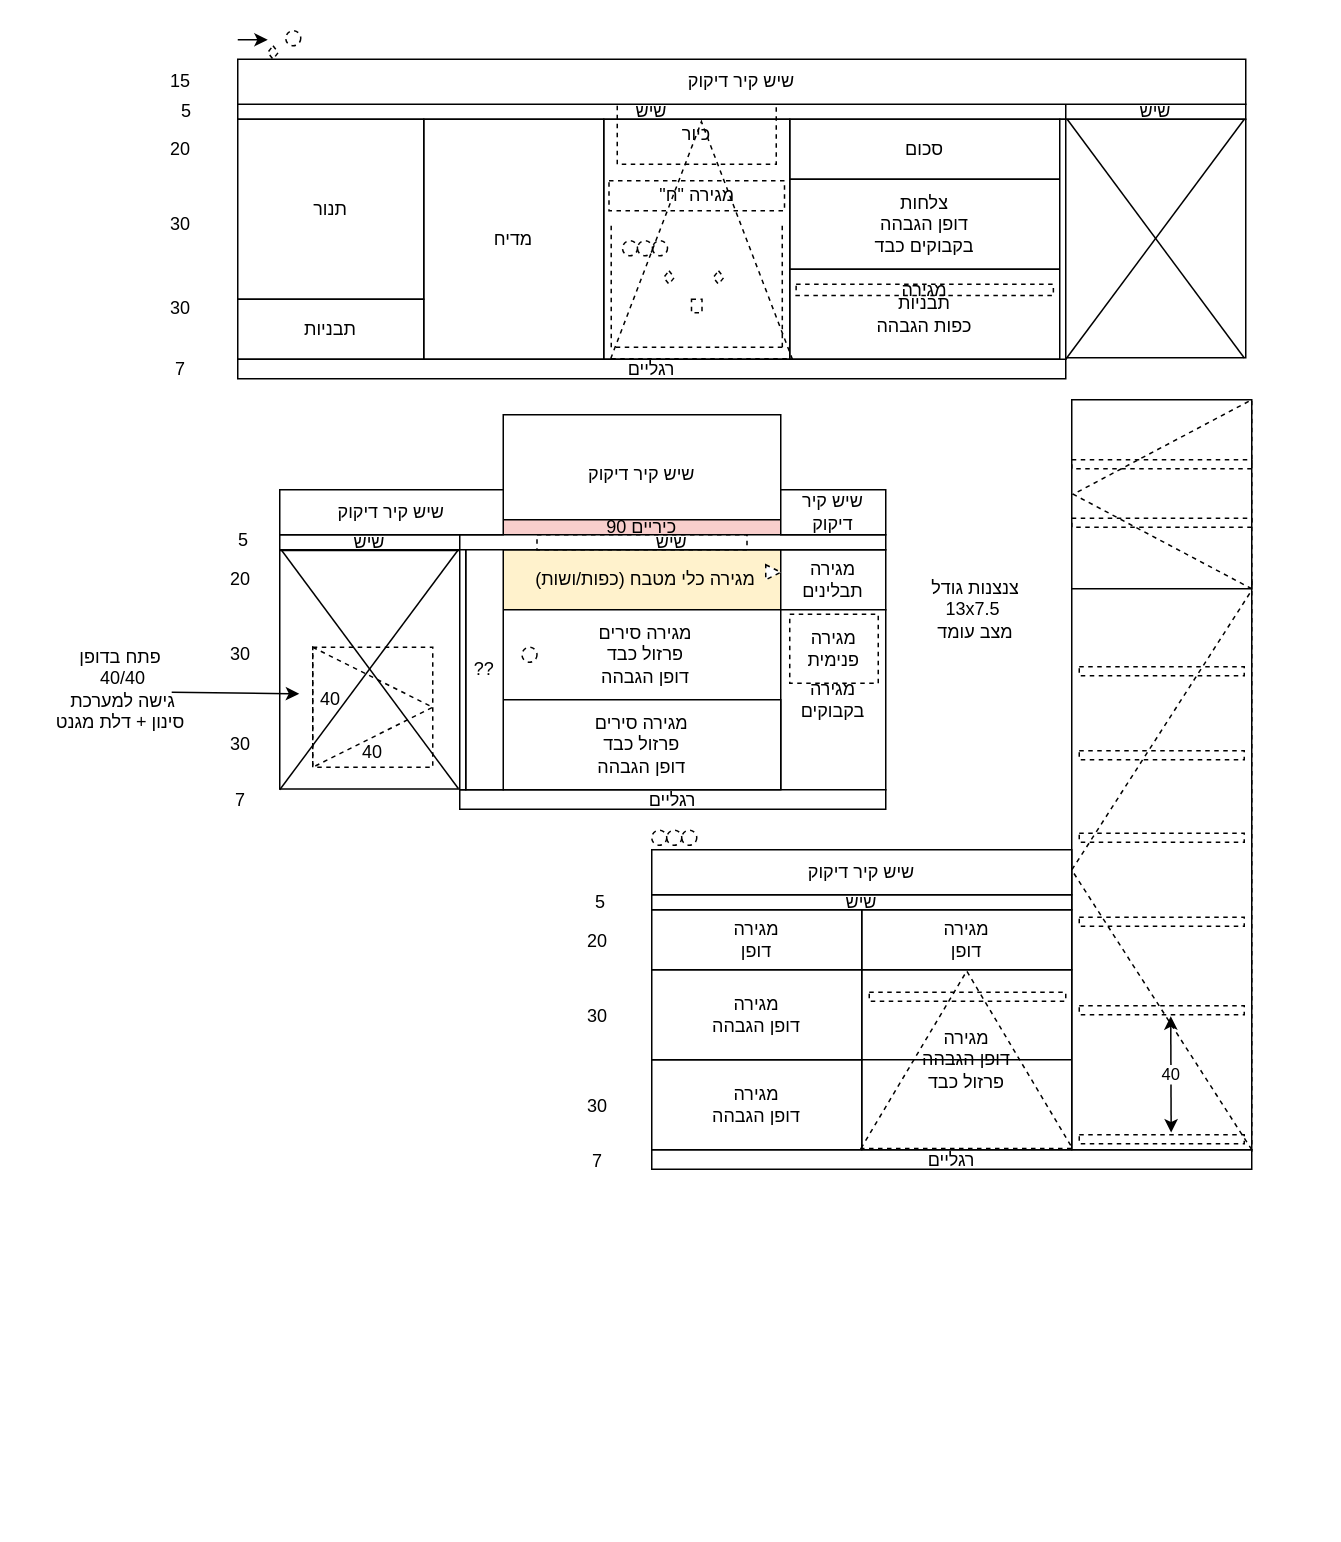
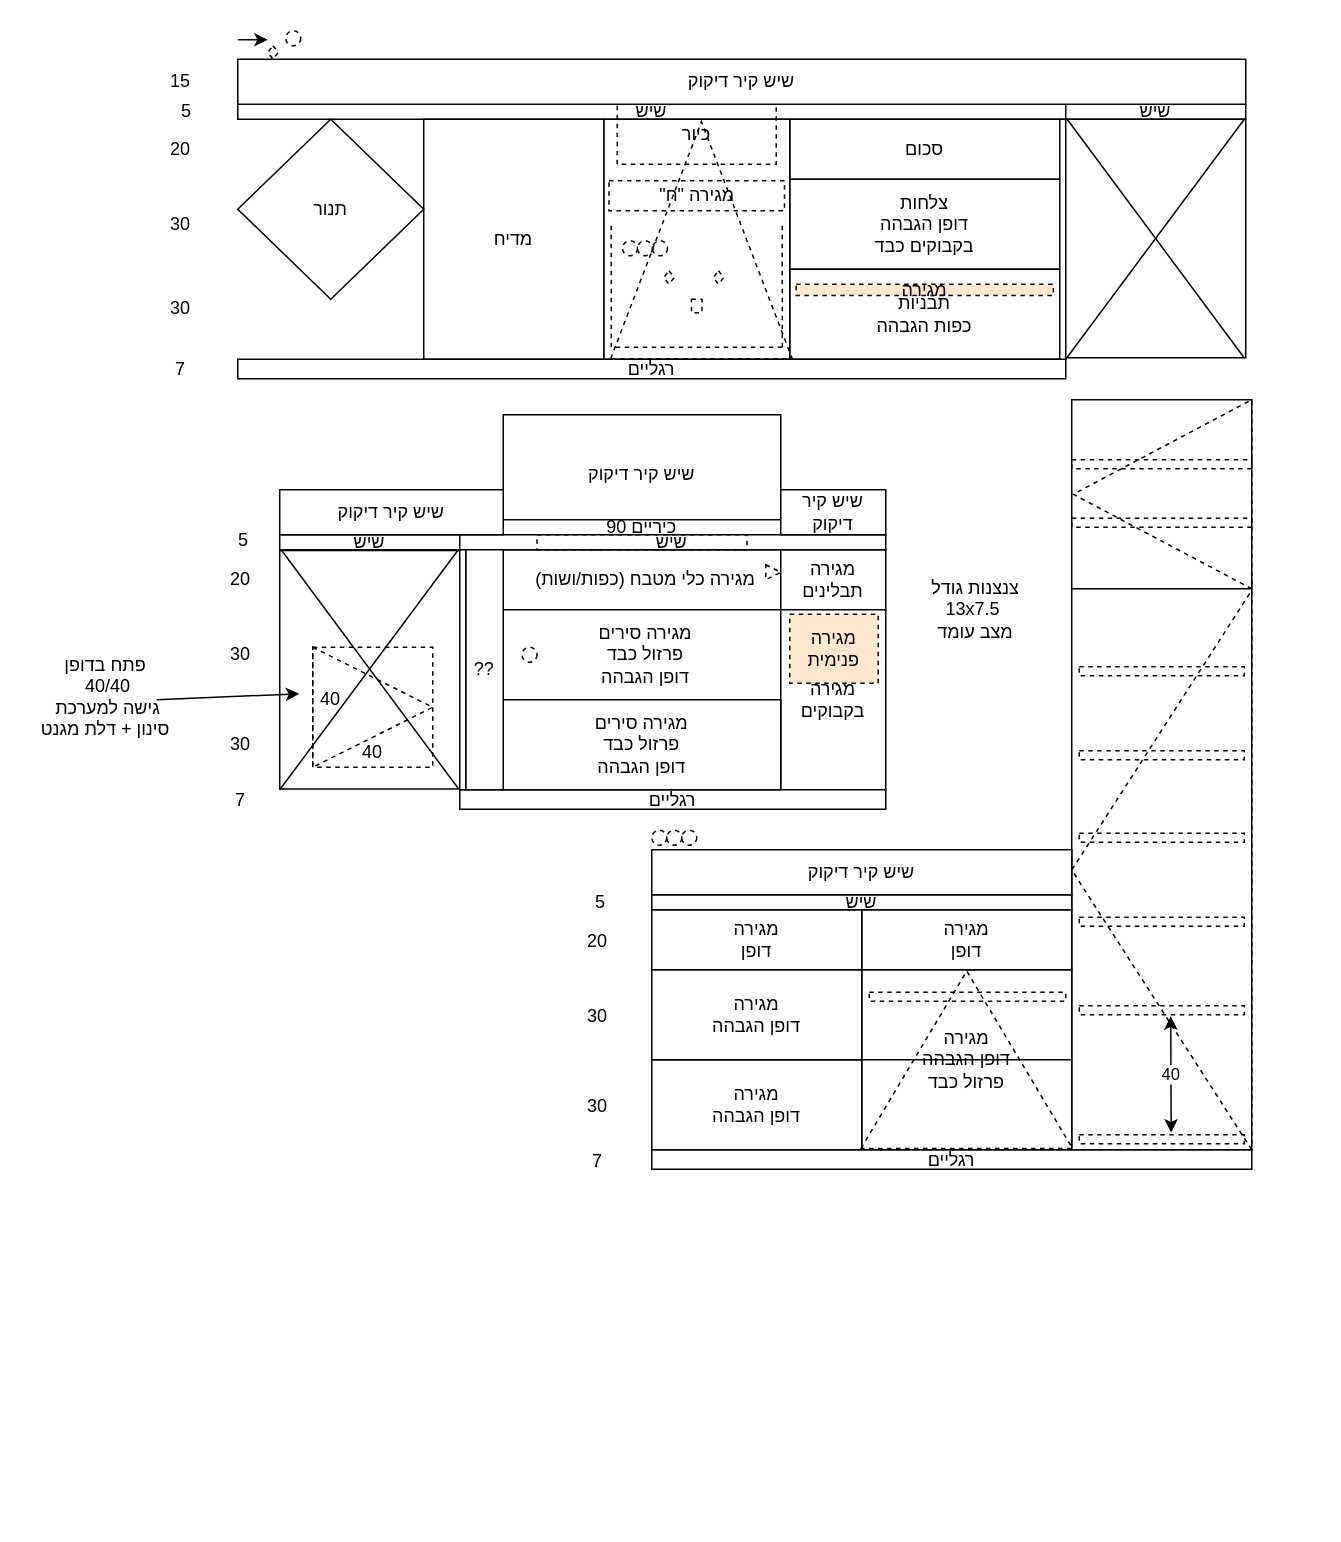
(331, 209) -> (331, 209)
(925, 290) -> (925, 290)
(331, 329) -> none
(642, 527) -> (642, 527)
(646, 580) -> (646, 580)
(834, 649) -> (834, 649)
(121, 689) -> (106, 696)
